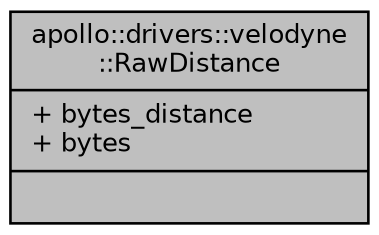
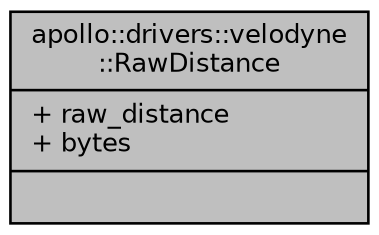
(142, 115) -> (131, 115)
